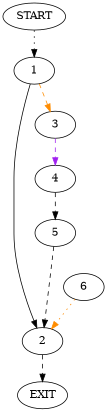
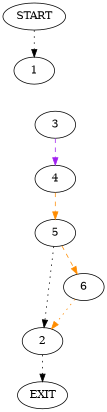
(43, 94) -> none
(55, 202) -> (55, 202)
(14, 203) -> none
none -> (68, 257)
(49, 283) -> (49, 283)
(43, 364) -> (43, 364)
